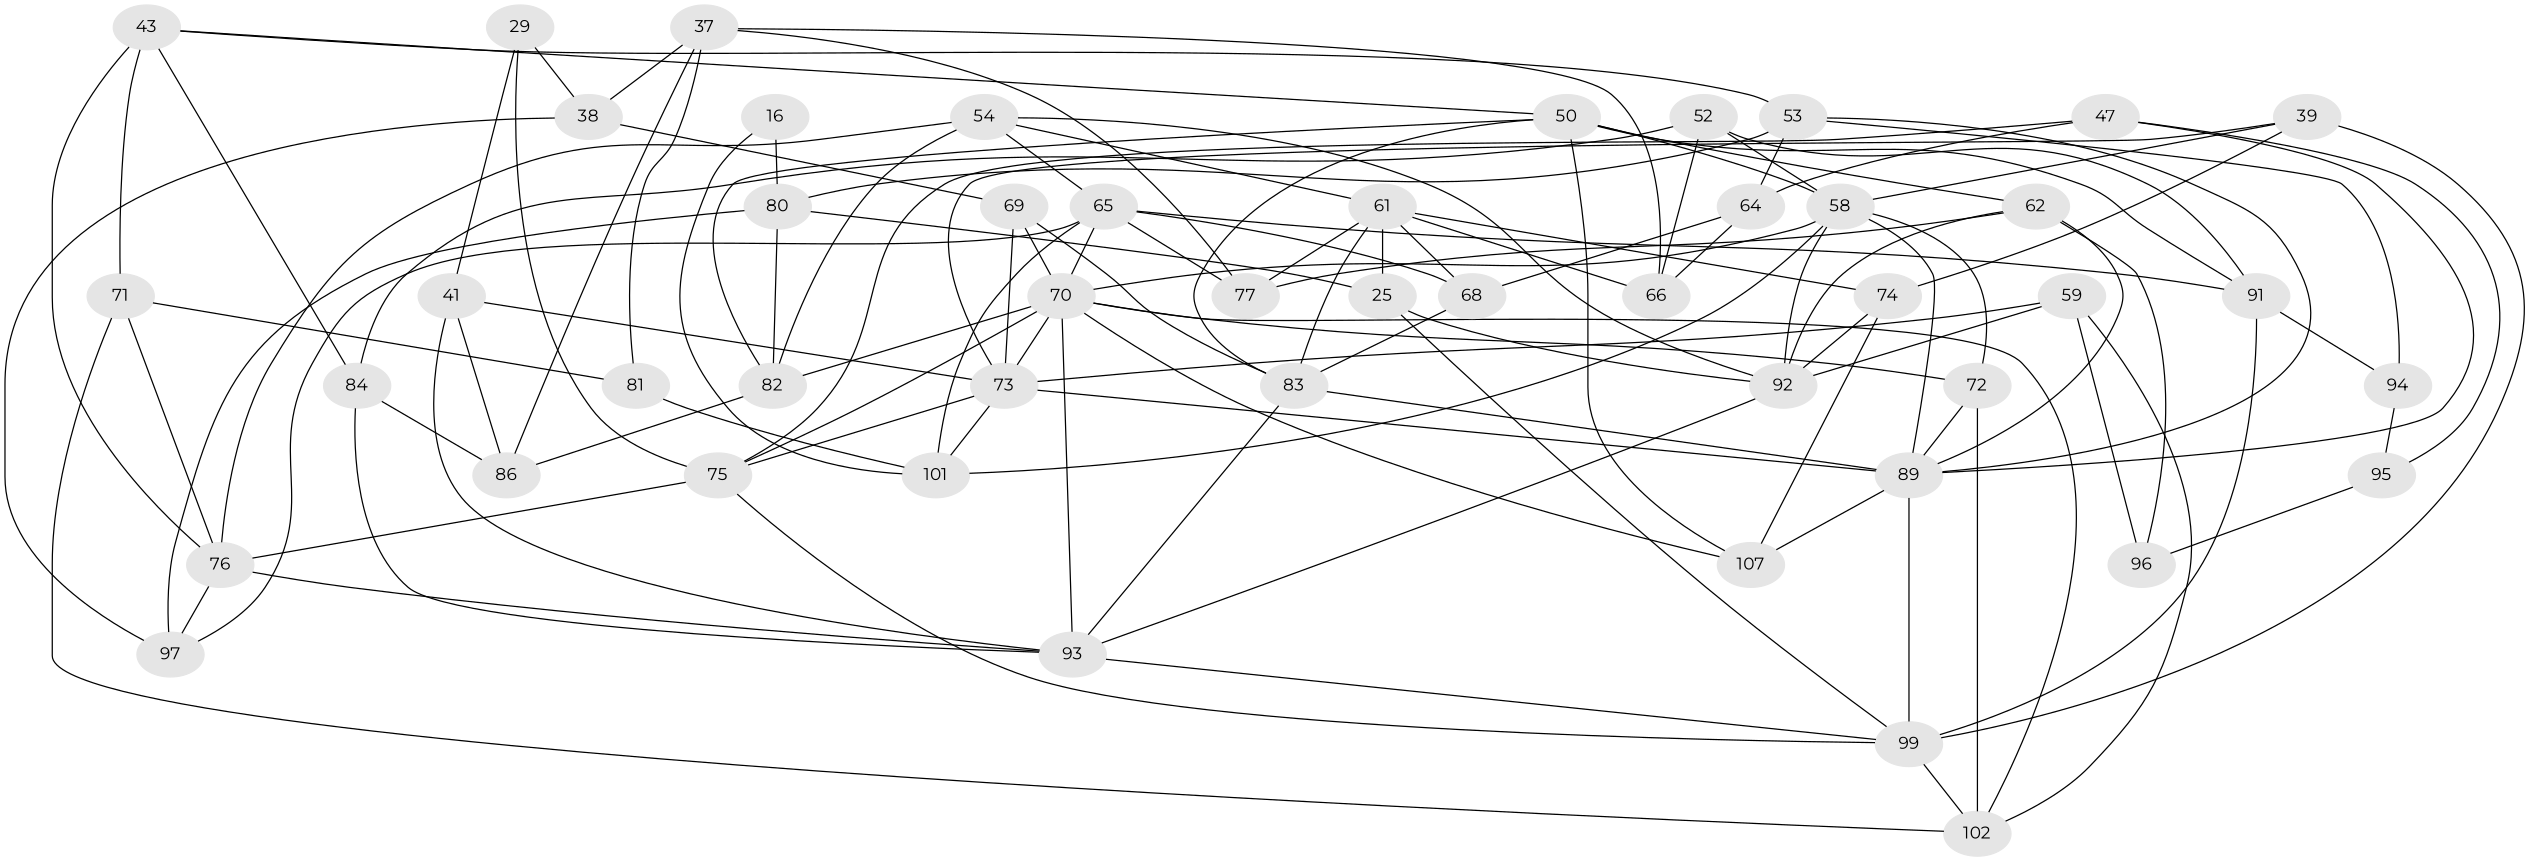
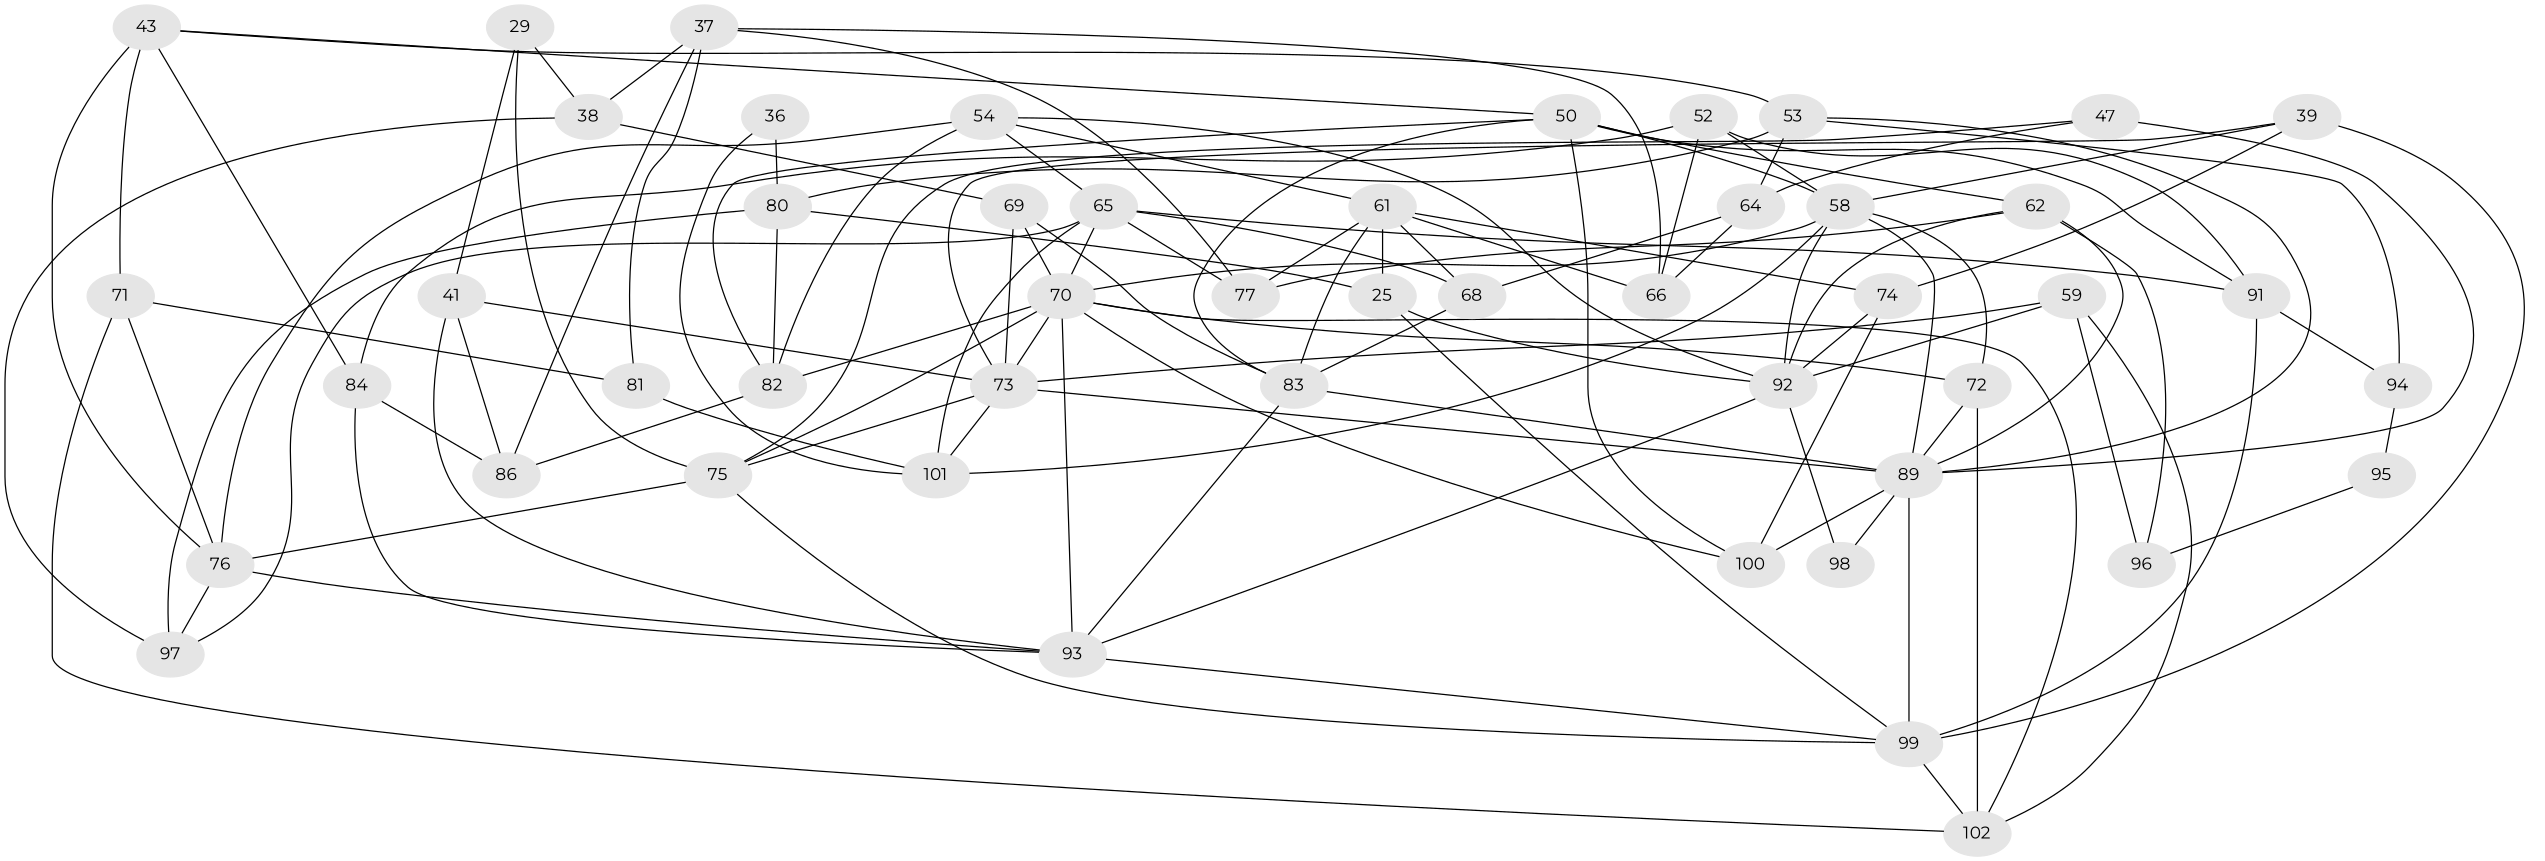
(775, 117) -> (775, 117)
(2439, 202) -> none
(1751, 565) -> (1751, 565)
none -> (1841, 565)
